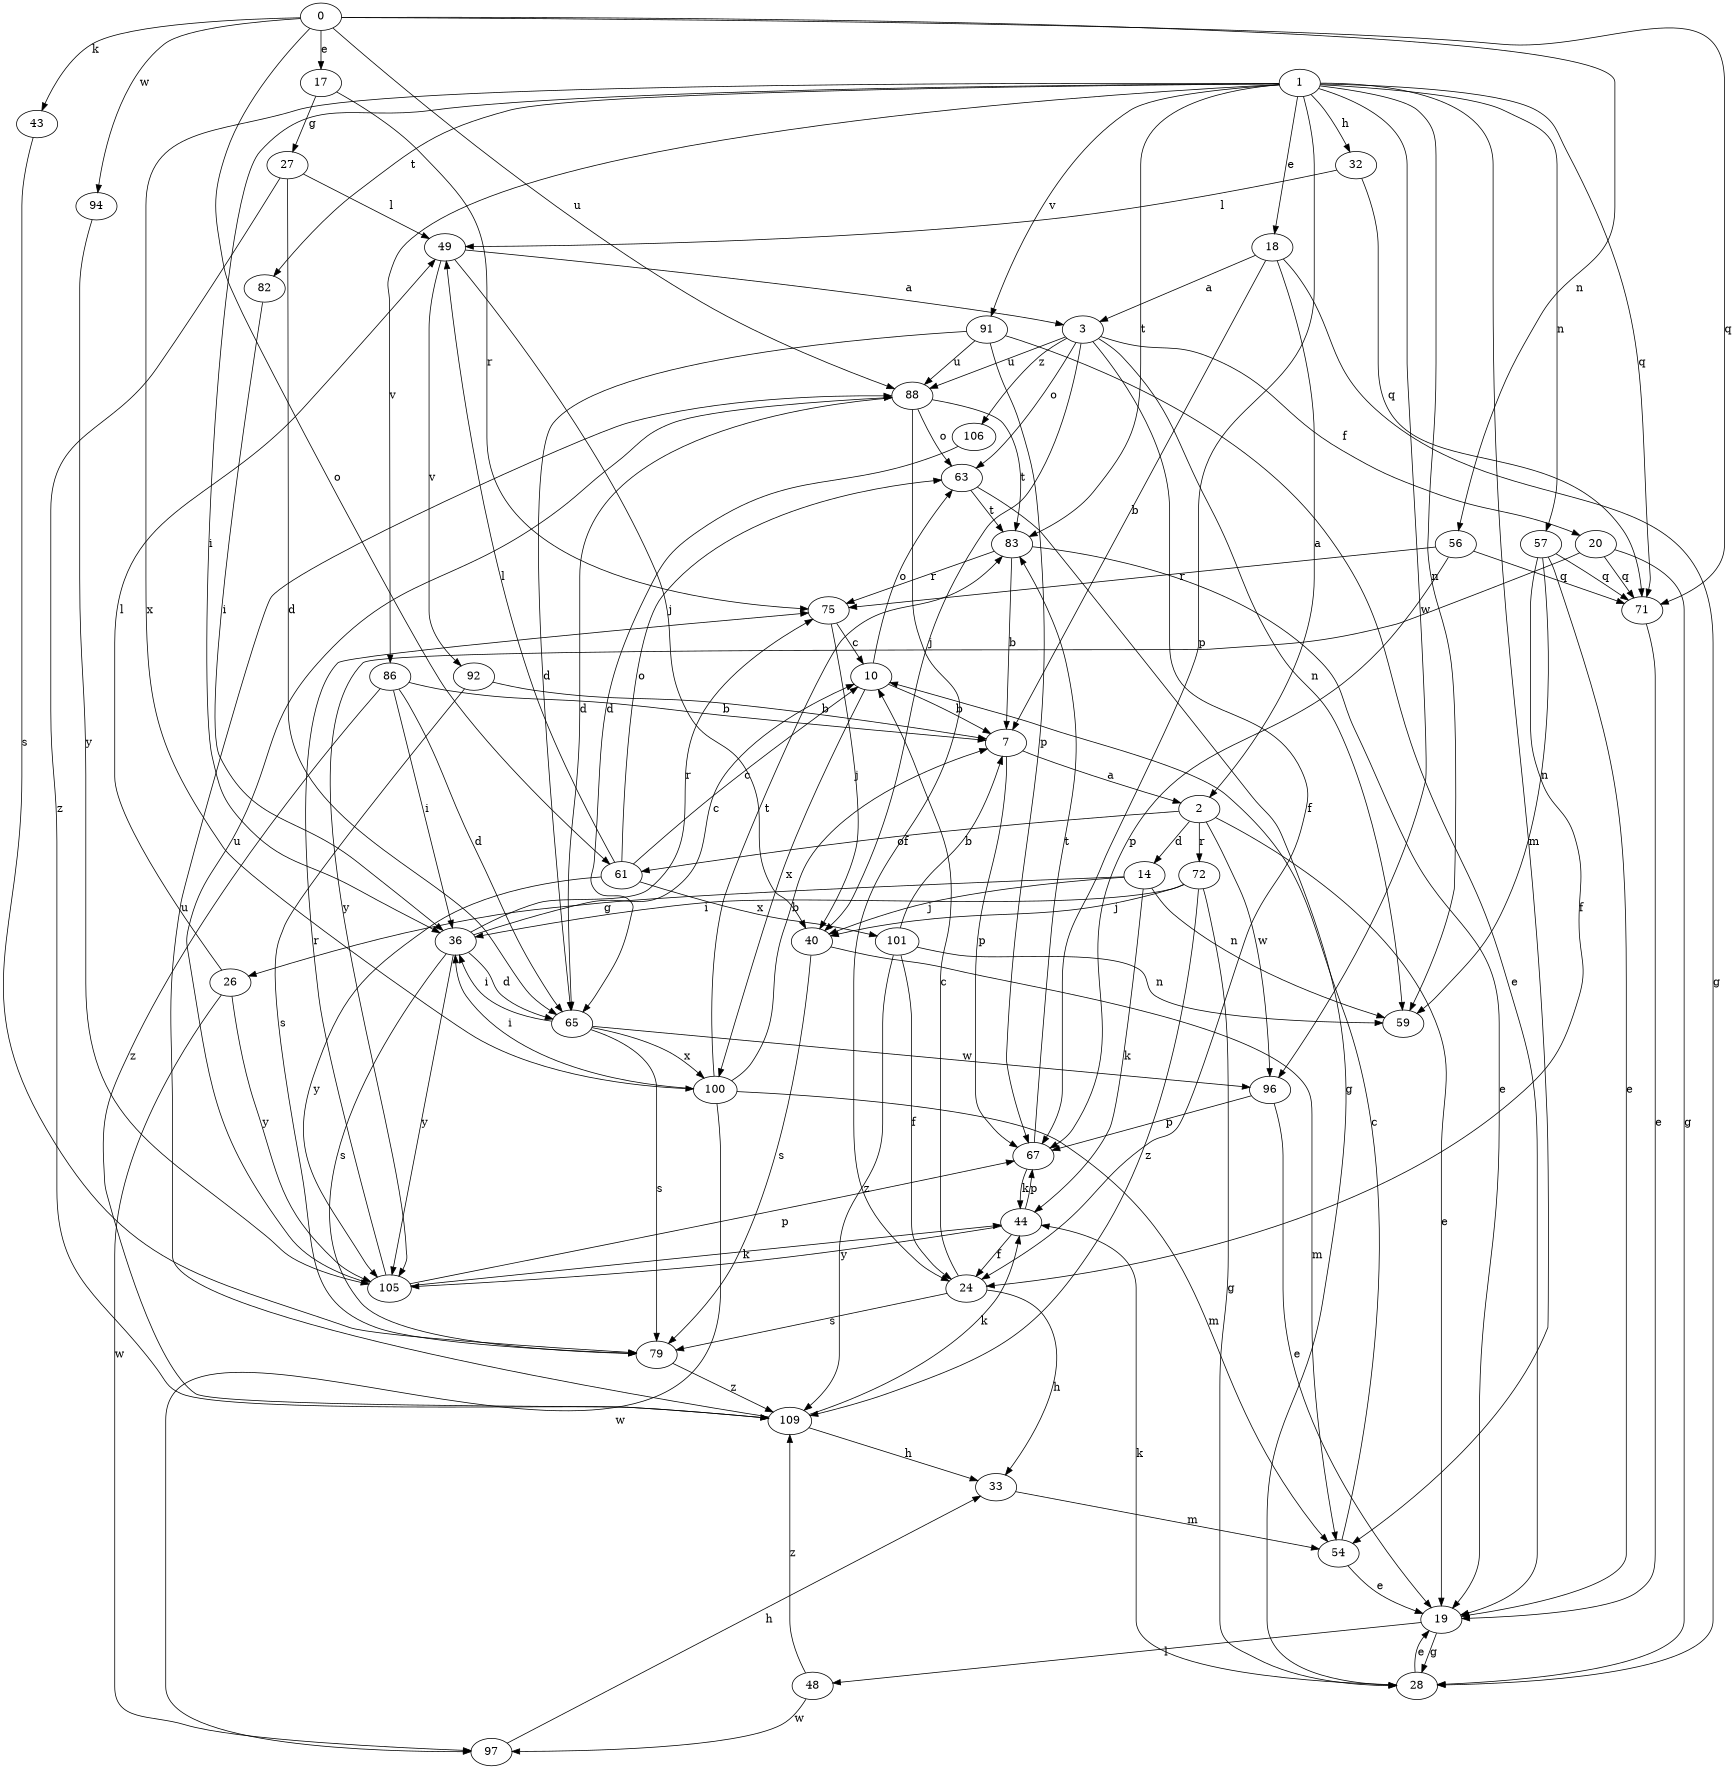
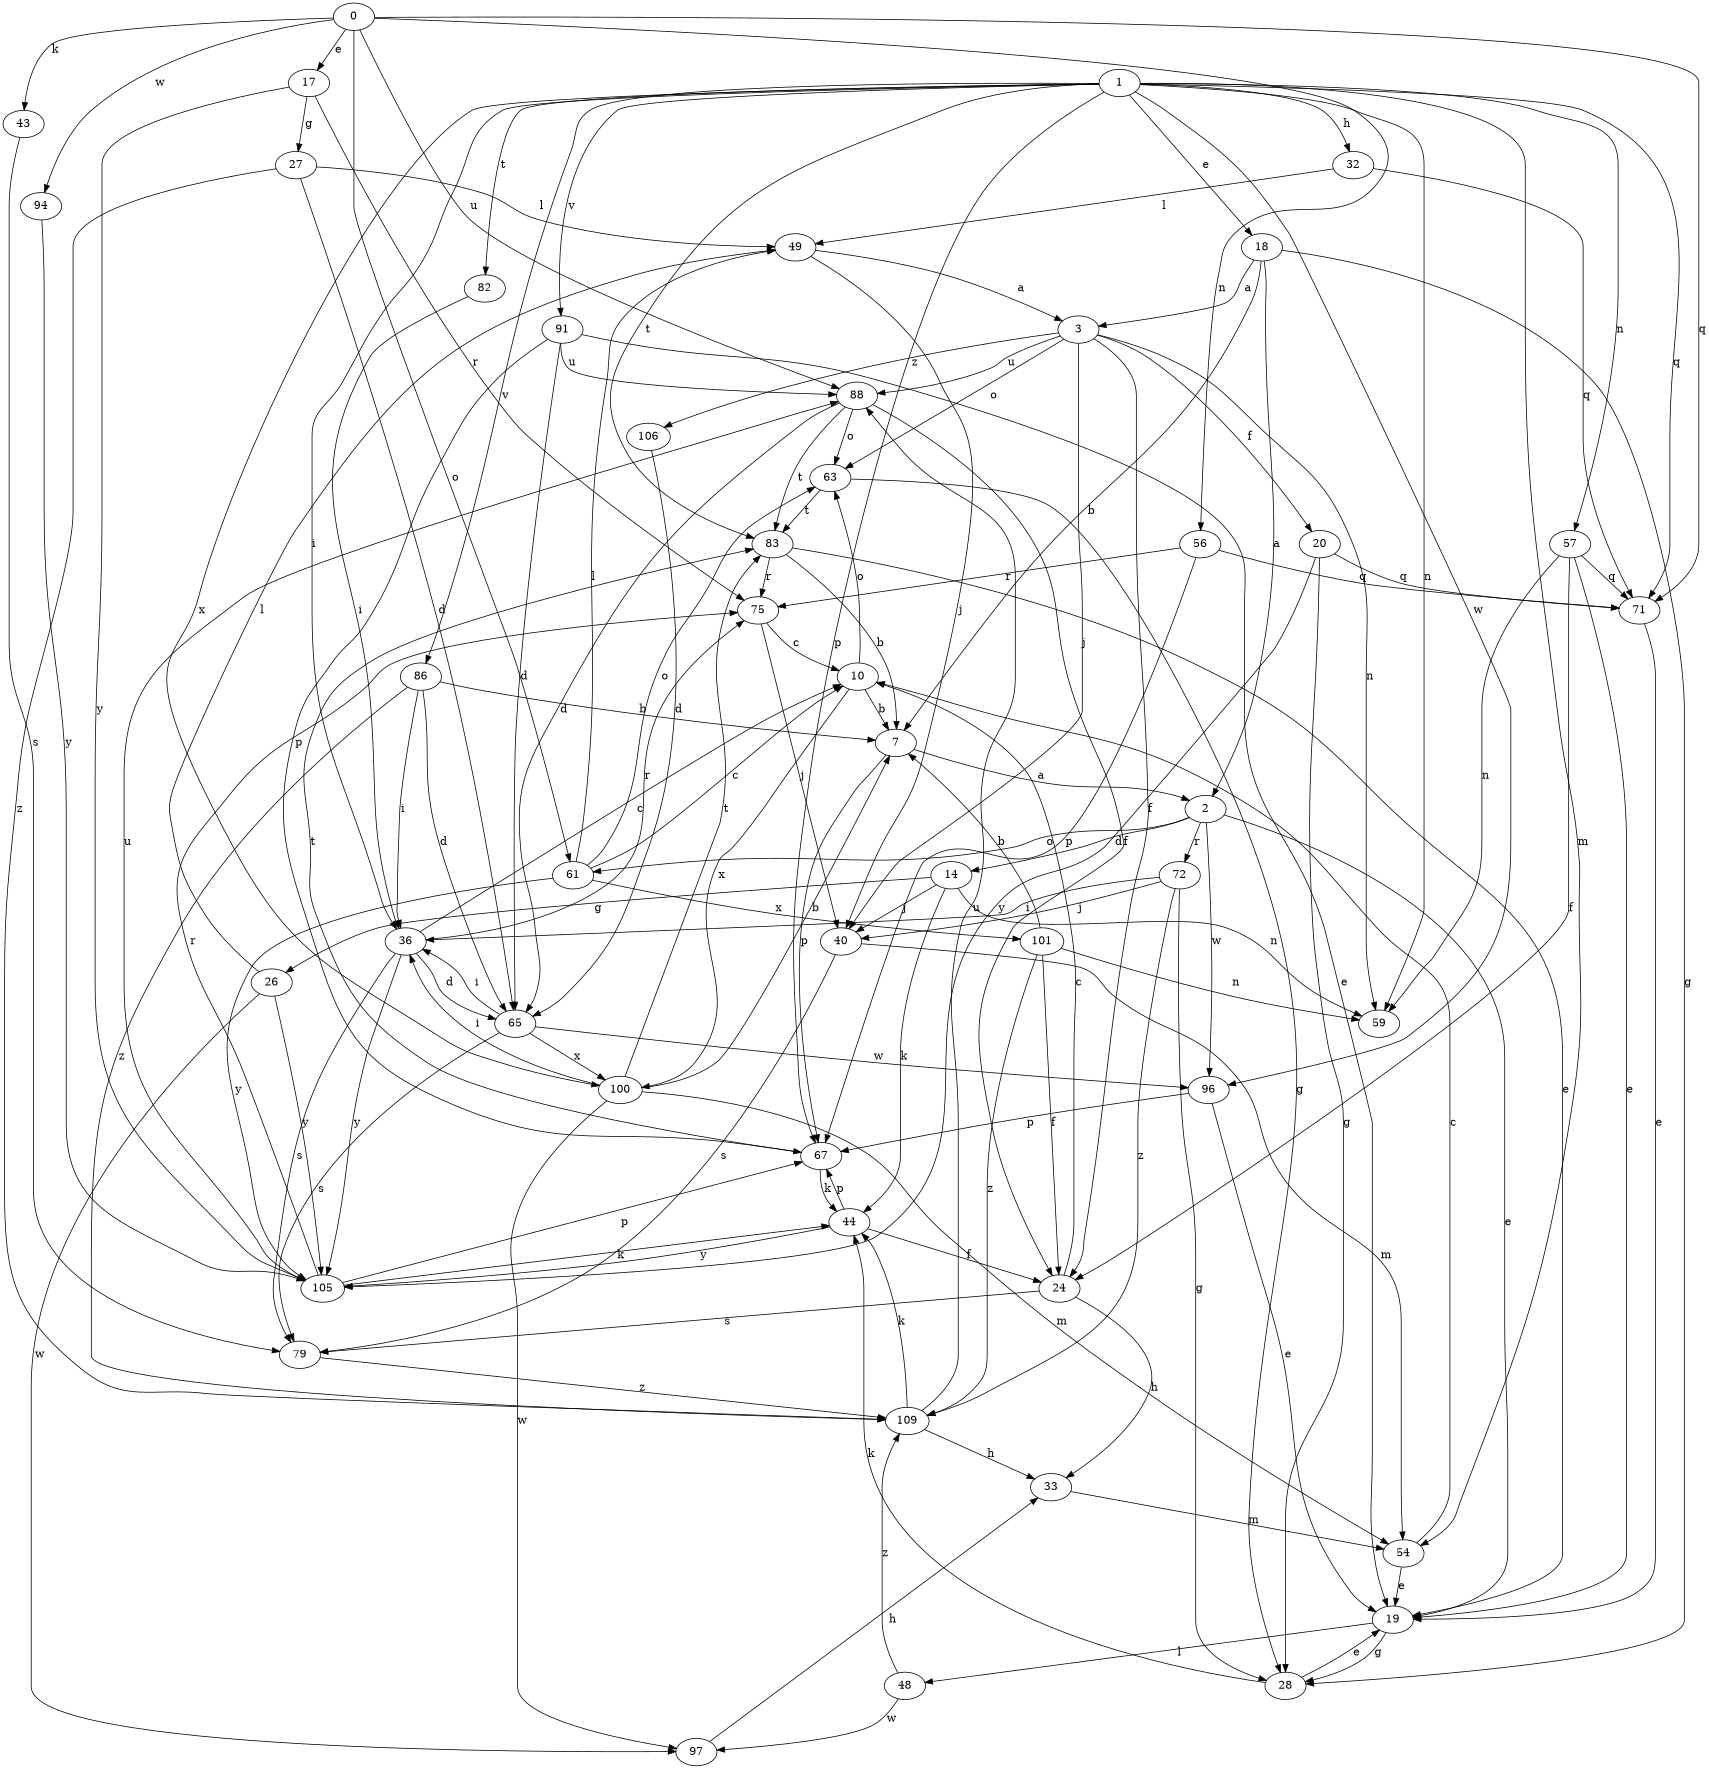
none -> (98, 658)
(474, 677) -> none
